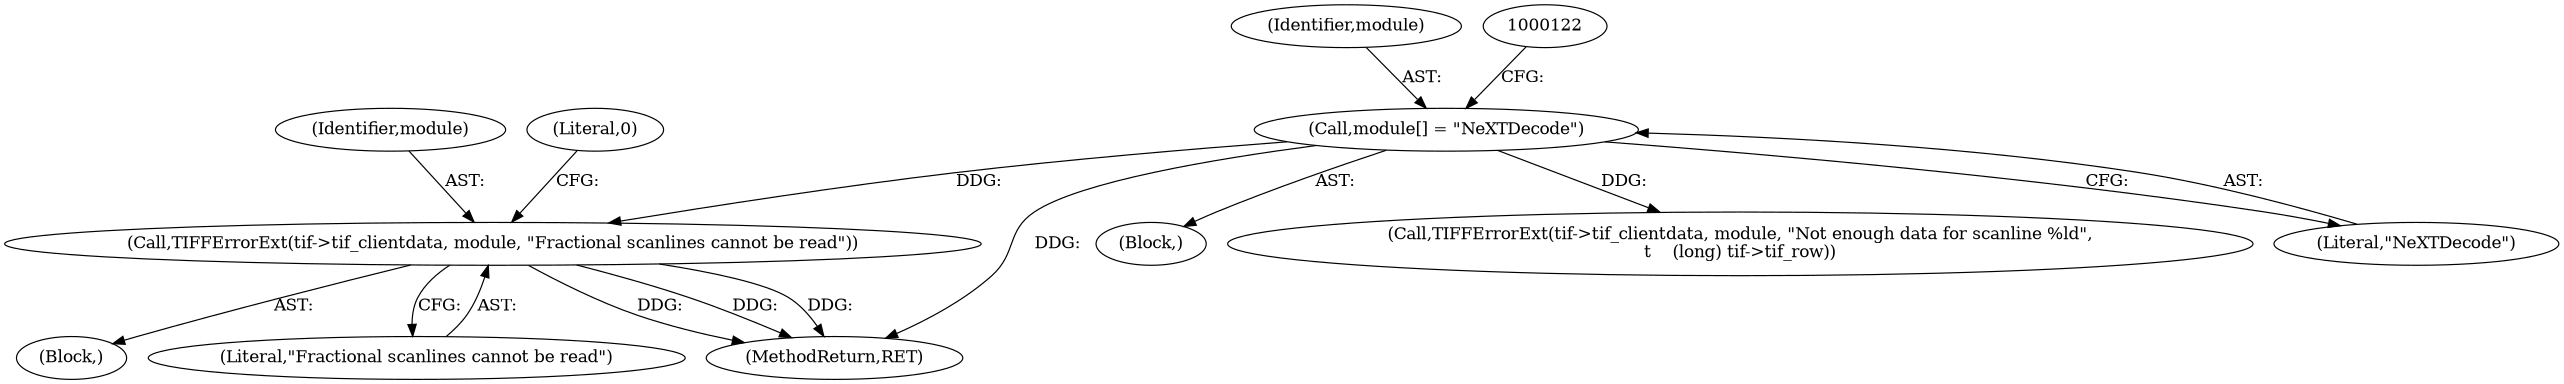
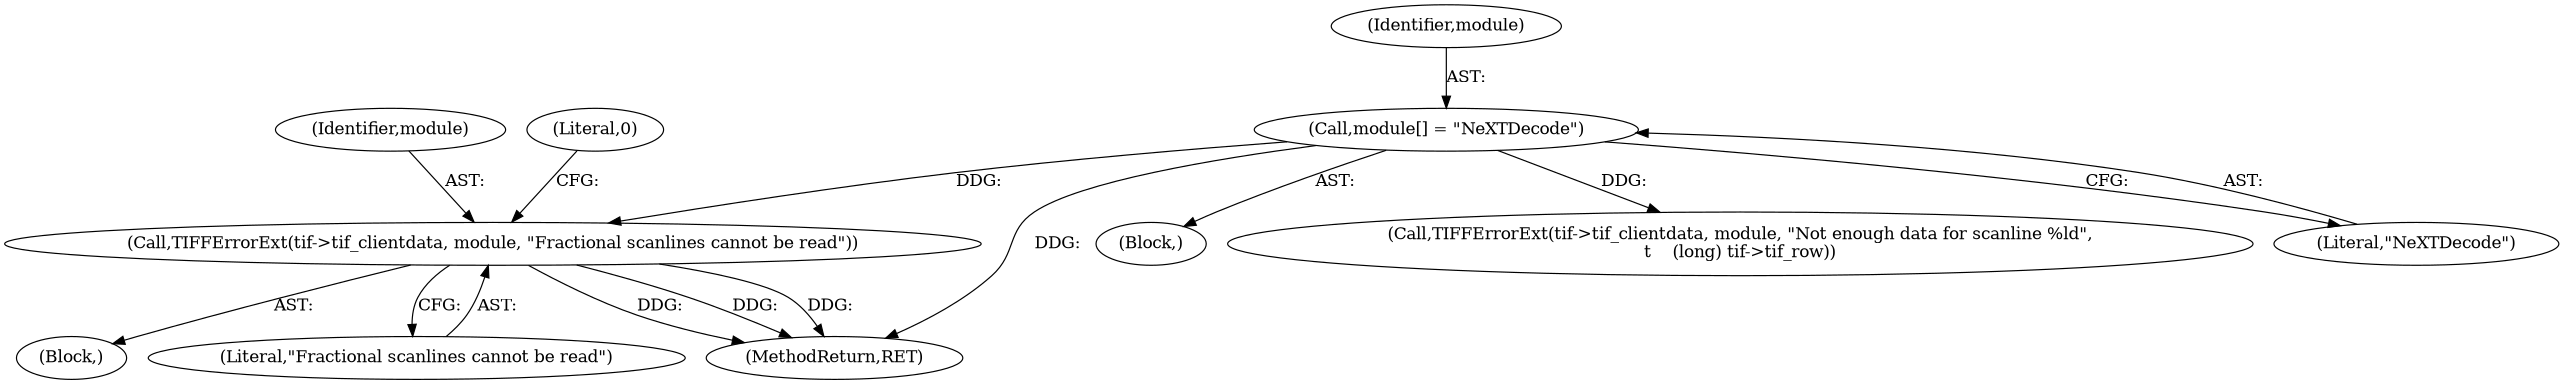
(1545, 26) -> none
